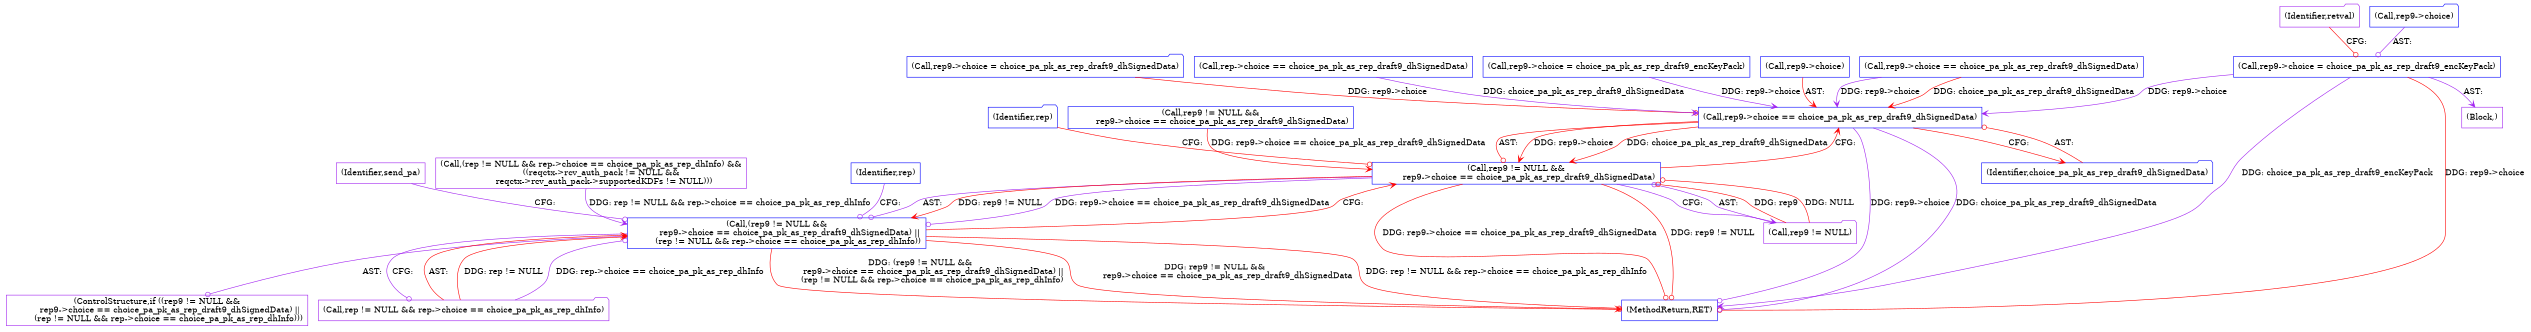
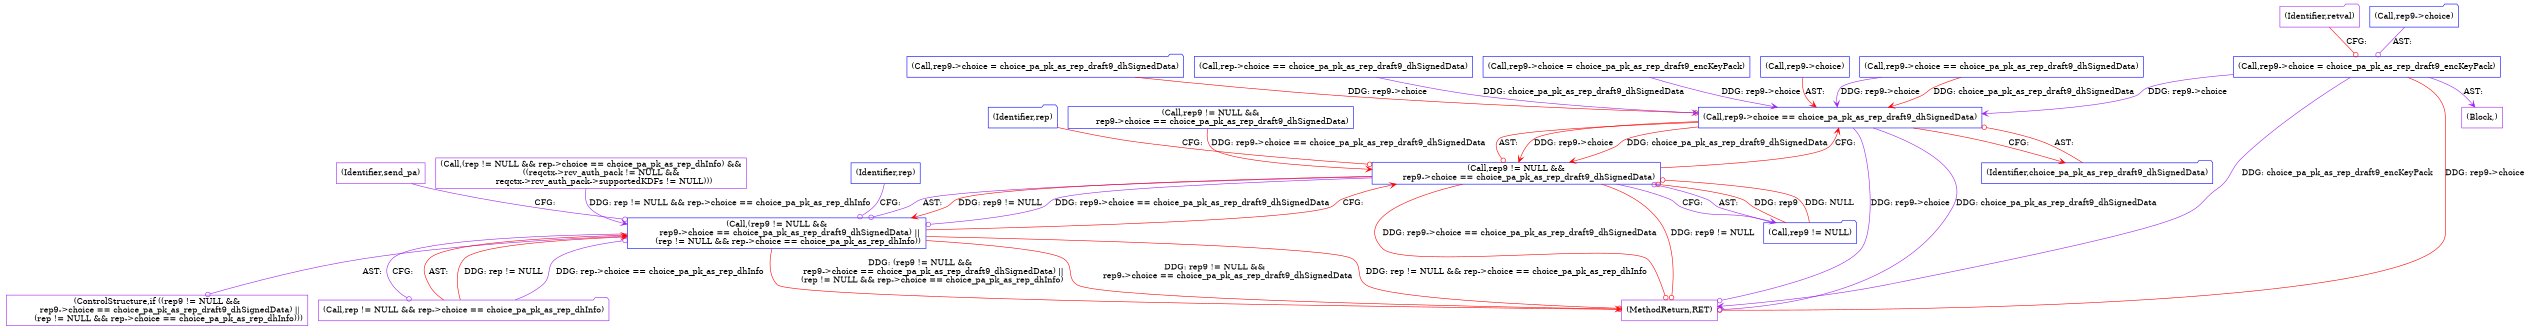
(1810, 233) -> (1810, 233)
(1670, 310) -> (1670, 310)
